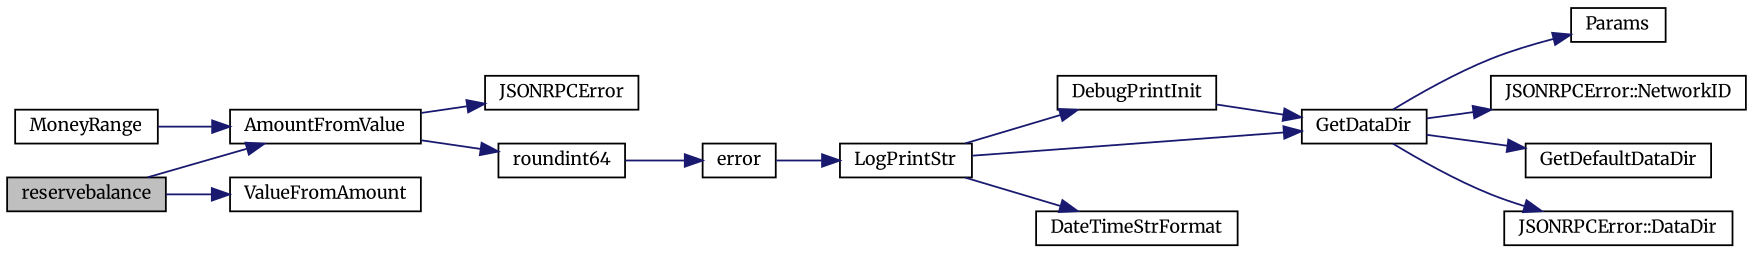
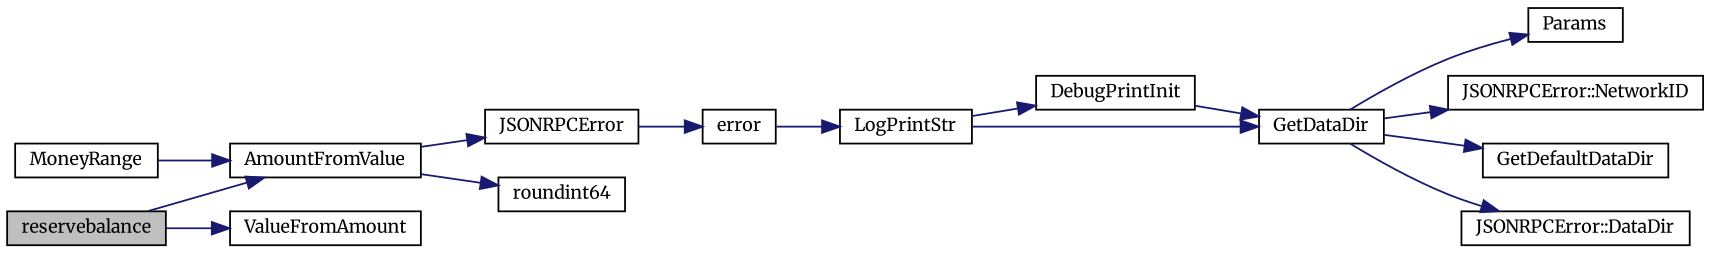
(655, 160) -> (662, 127)
(1137, 228) -> none
